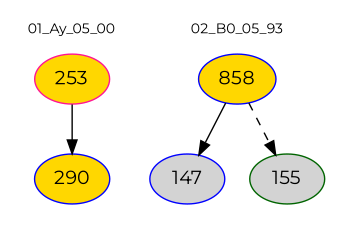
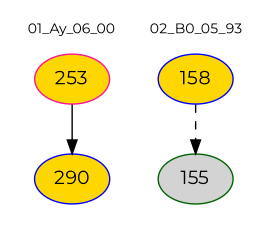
(72, 30) -> (72, 30)
(237, 79) -> (196, 79)
(187, 179) -> none
